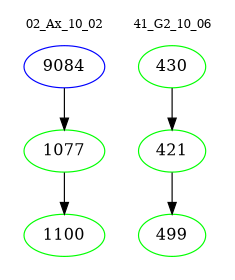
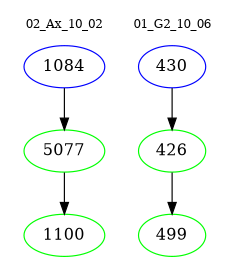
(173, 25) -> (173, 25)
(64, 67) -> (64, 67)
(172, 67) -> (172, 67)
(64, 151) -> (64, 151)
(172, 151) -> (172, 151)
